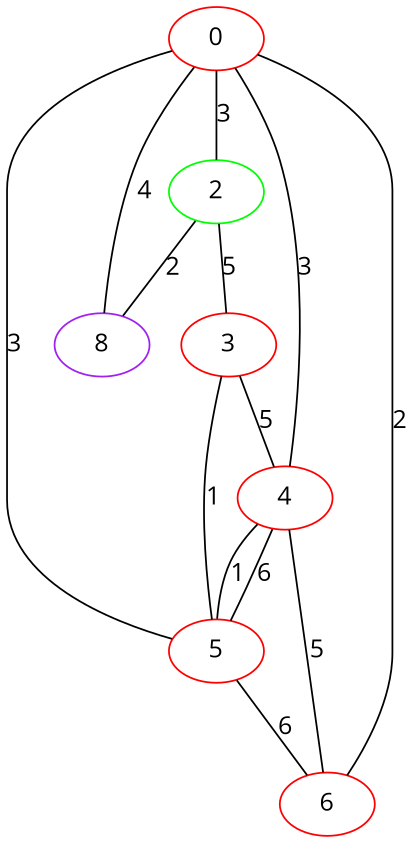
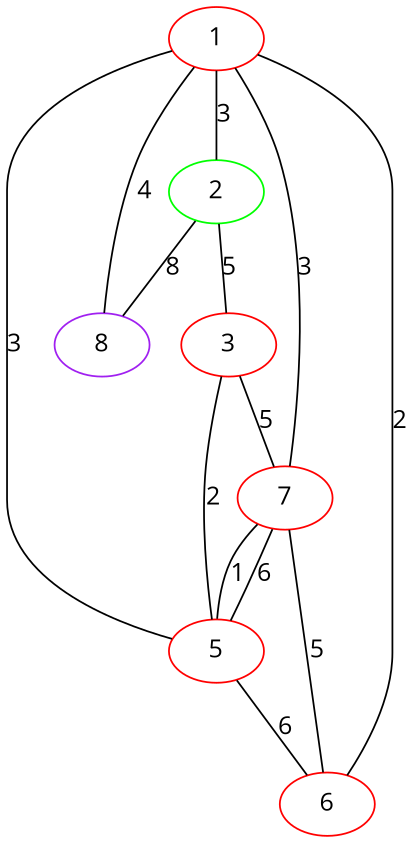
(216, 39) -> (216, 39)
(173, 268) -> (173, 268)
(214, 498) -> (214, 498)
(285, 498) -> (285, 498)
